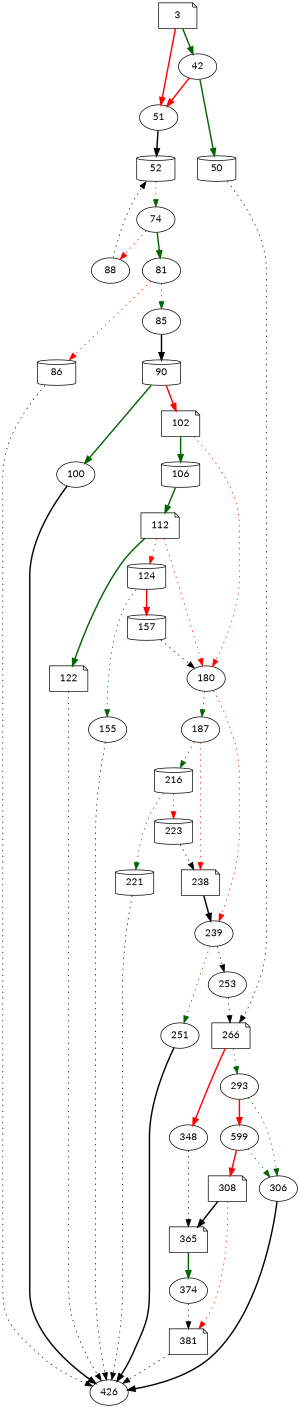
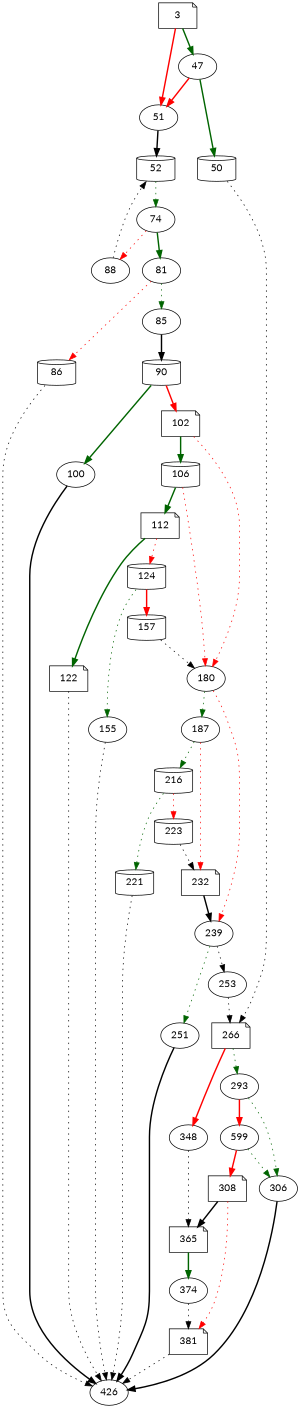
(198, 67) -> (198, 67)
(183, 599) -> (196, 573)
(200, 883) -> (200, 883)
